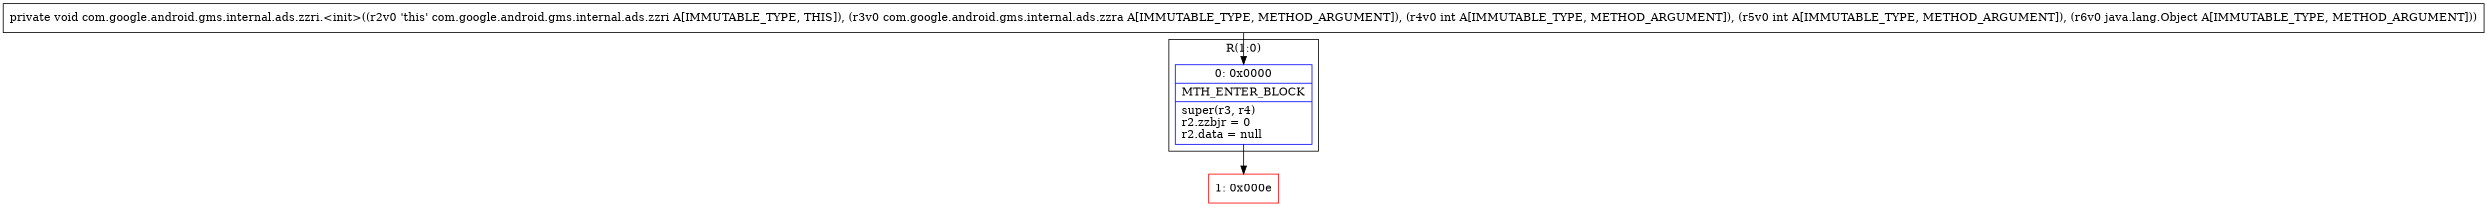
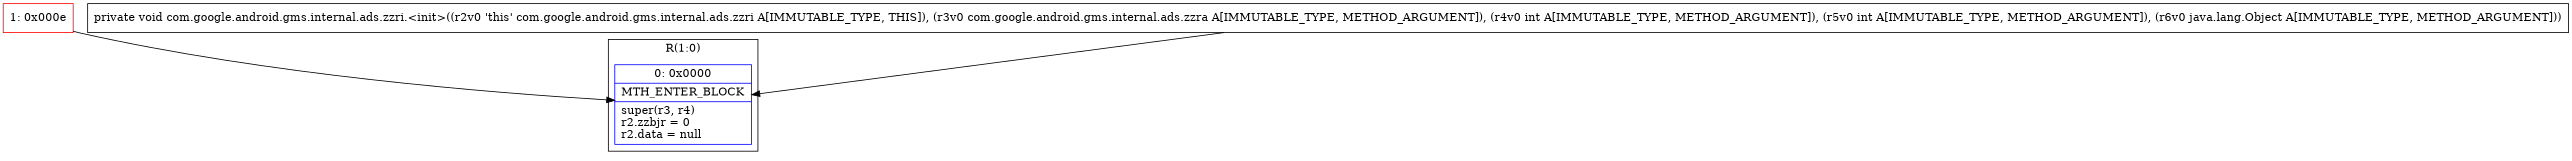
(1244, 156) -> (339, 76)
